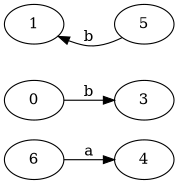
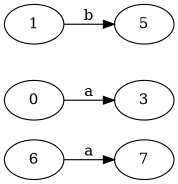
(96, 46) -> (84, 24)
(89, 92) -> (89, 92)
(144, 160) -> (144, 160)
